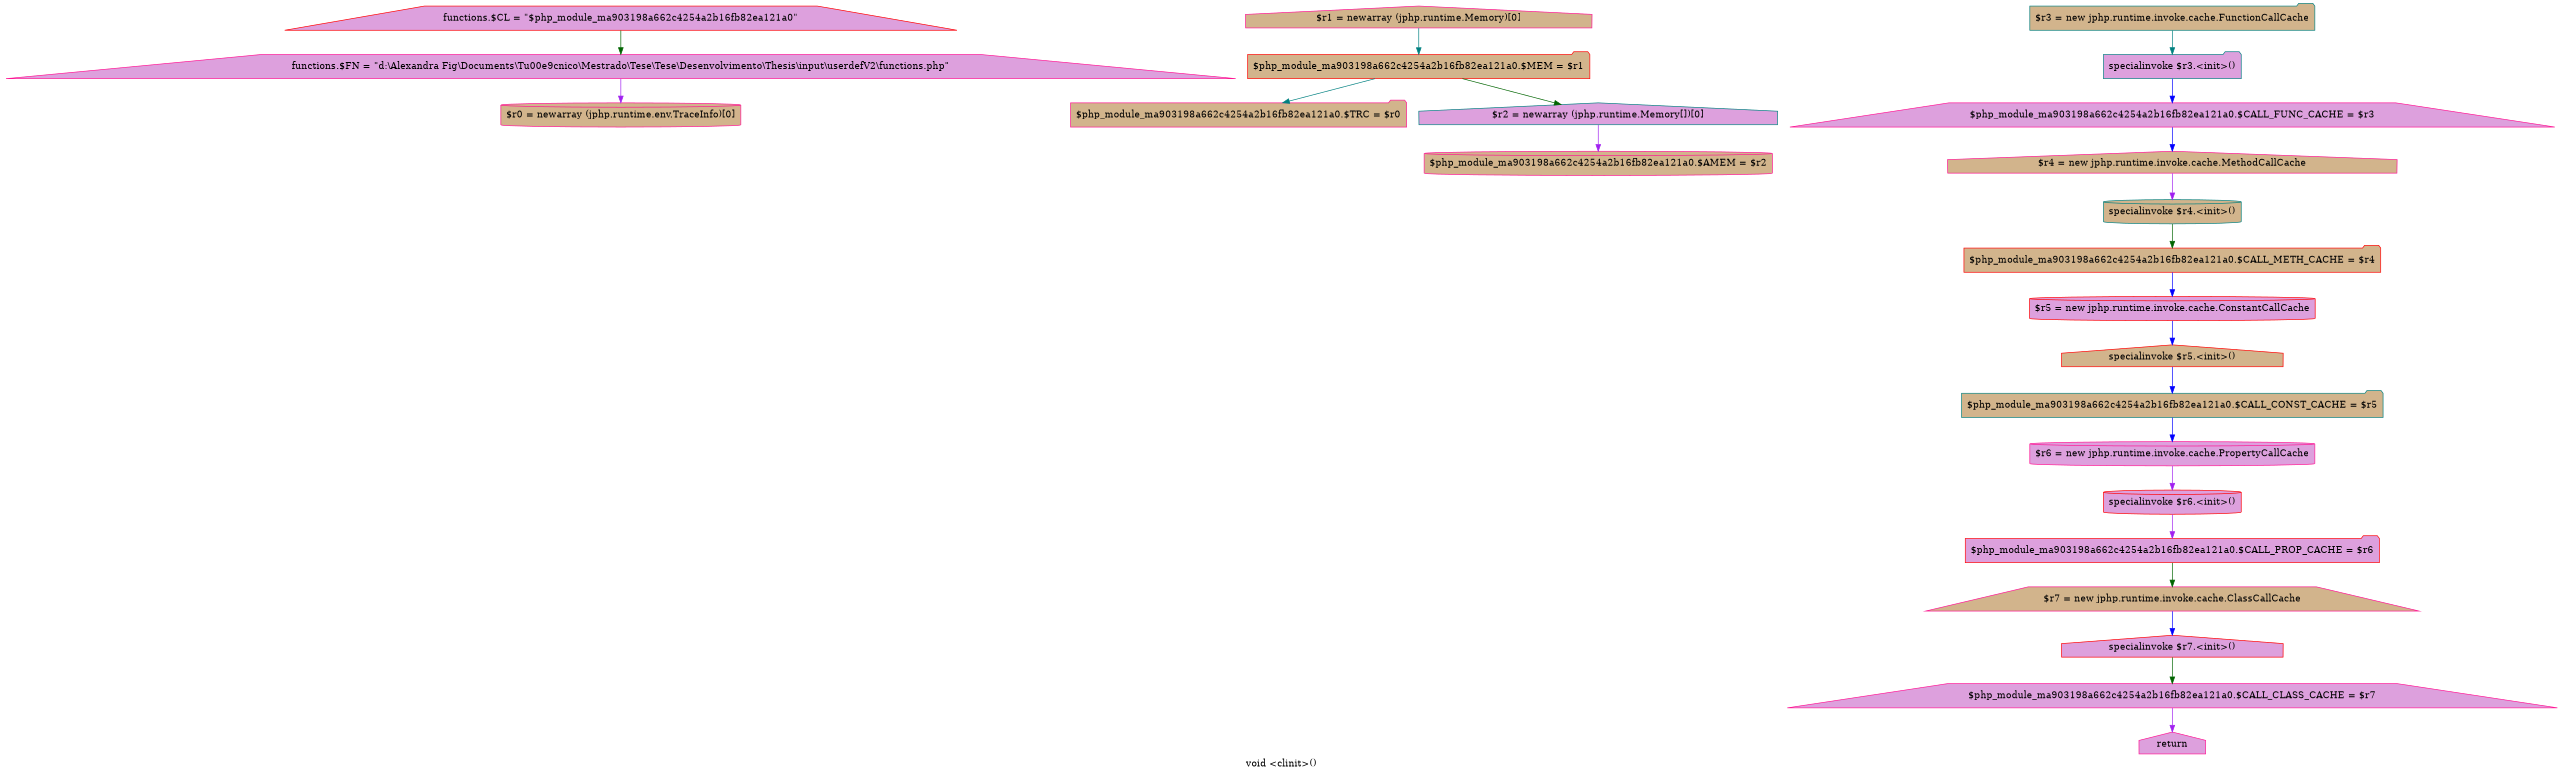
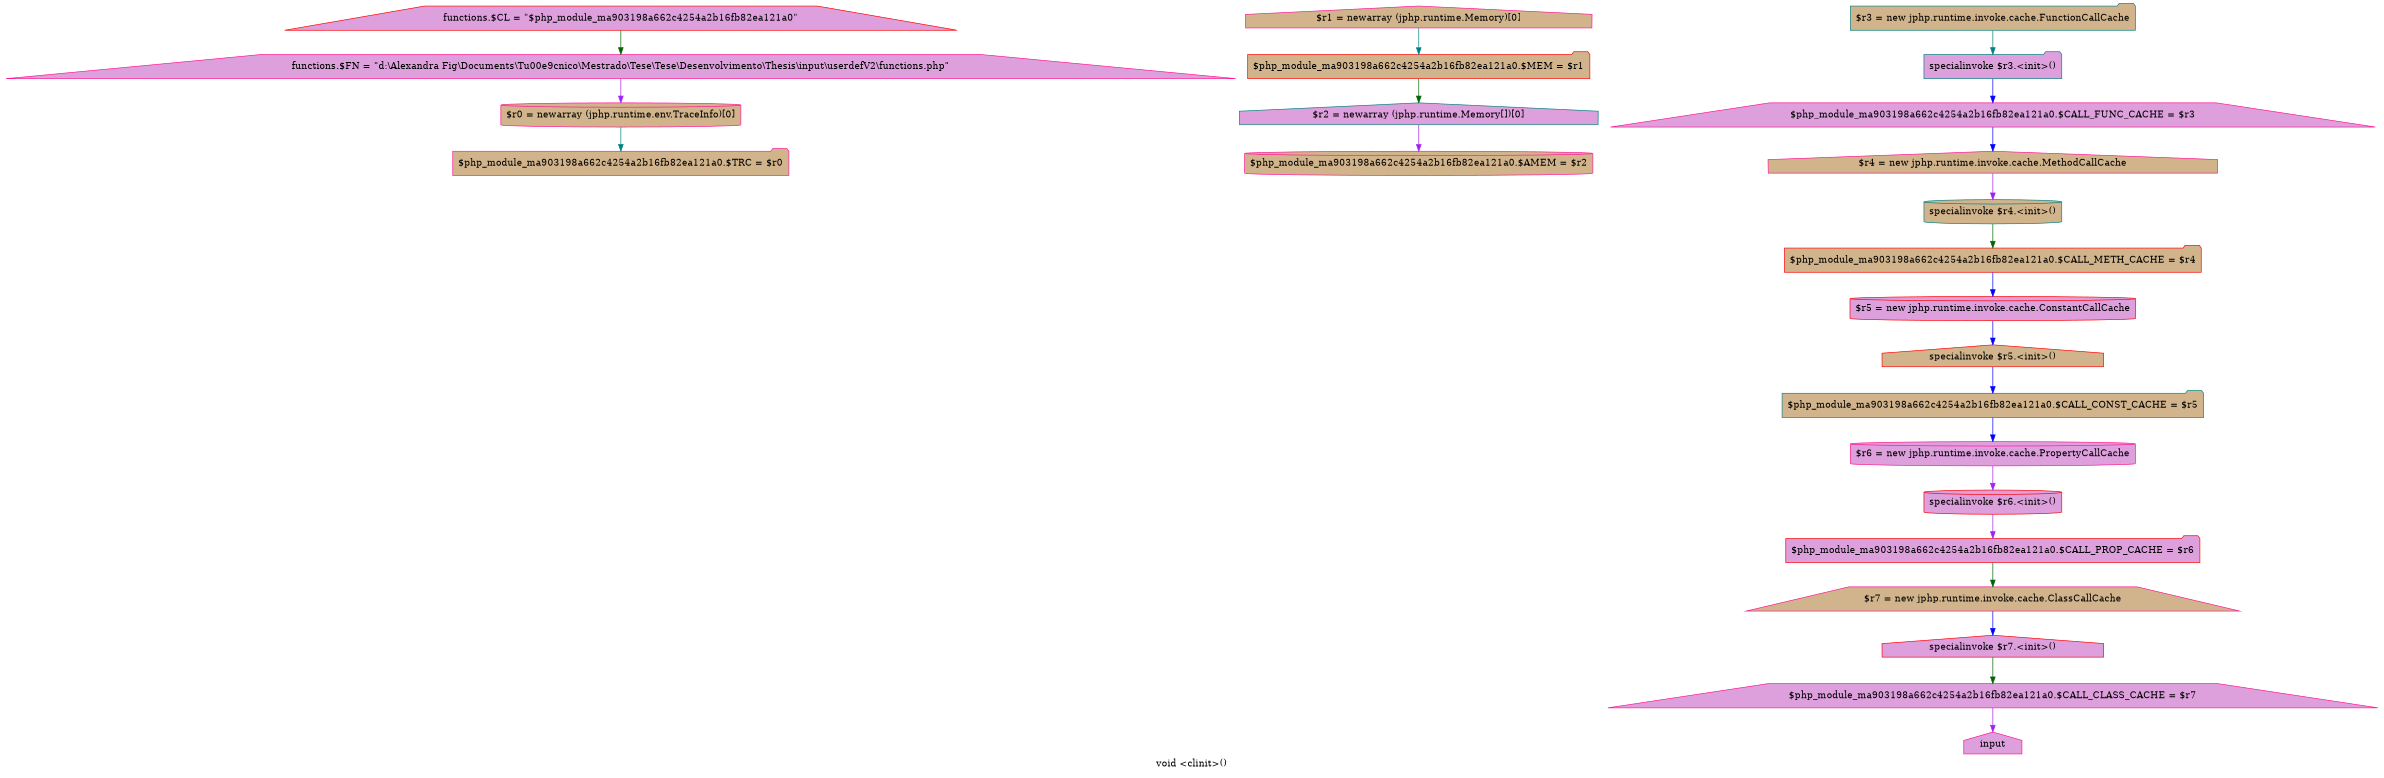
(1332, 90) -> (621, 136)
(2172, 744) -> (1993, 744)
